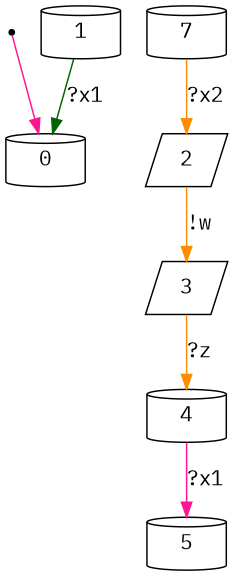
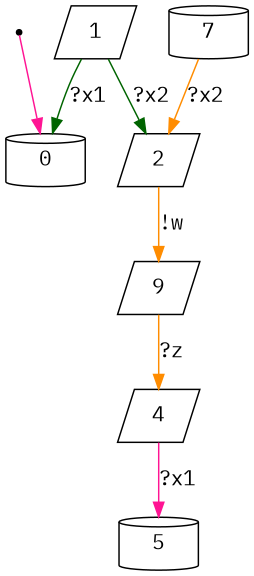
(81, 32) -> (96, 32)
none -> (124, 89)
(187, 288) -> (159, 288)
(187, 416) -> (159, 416)
